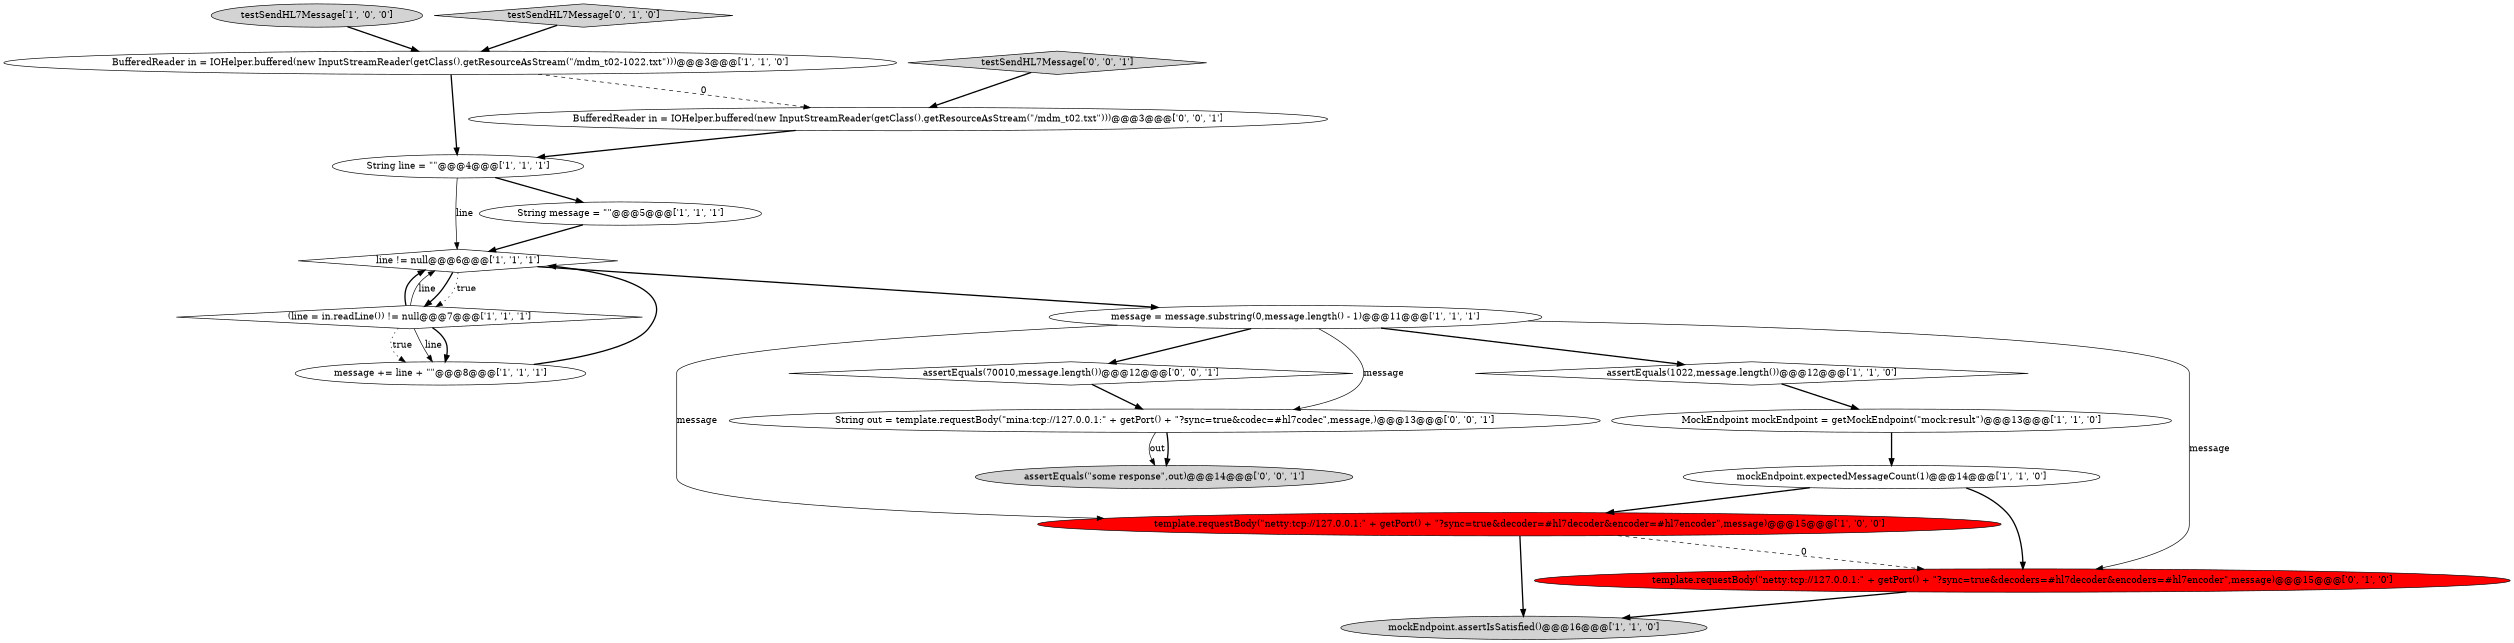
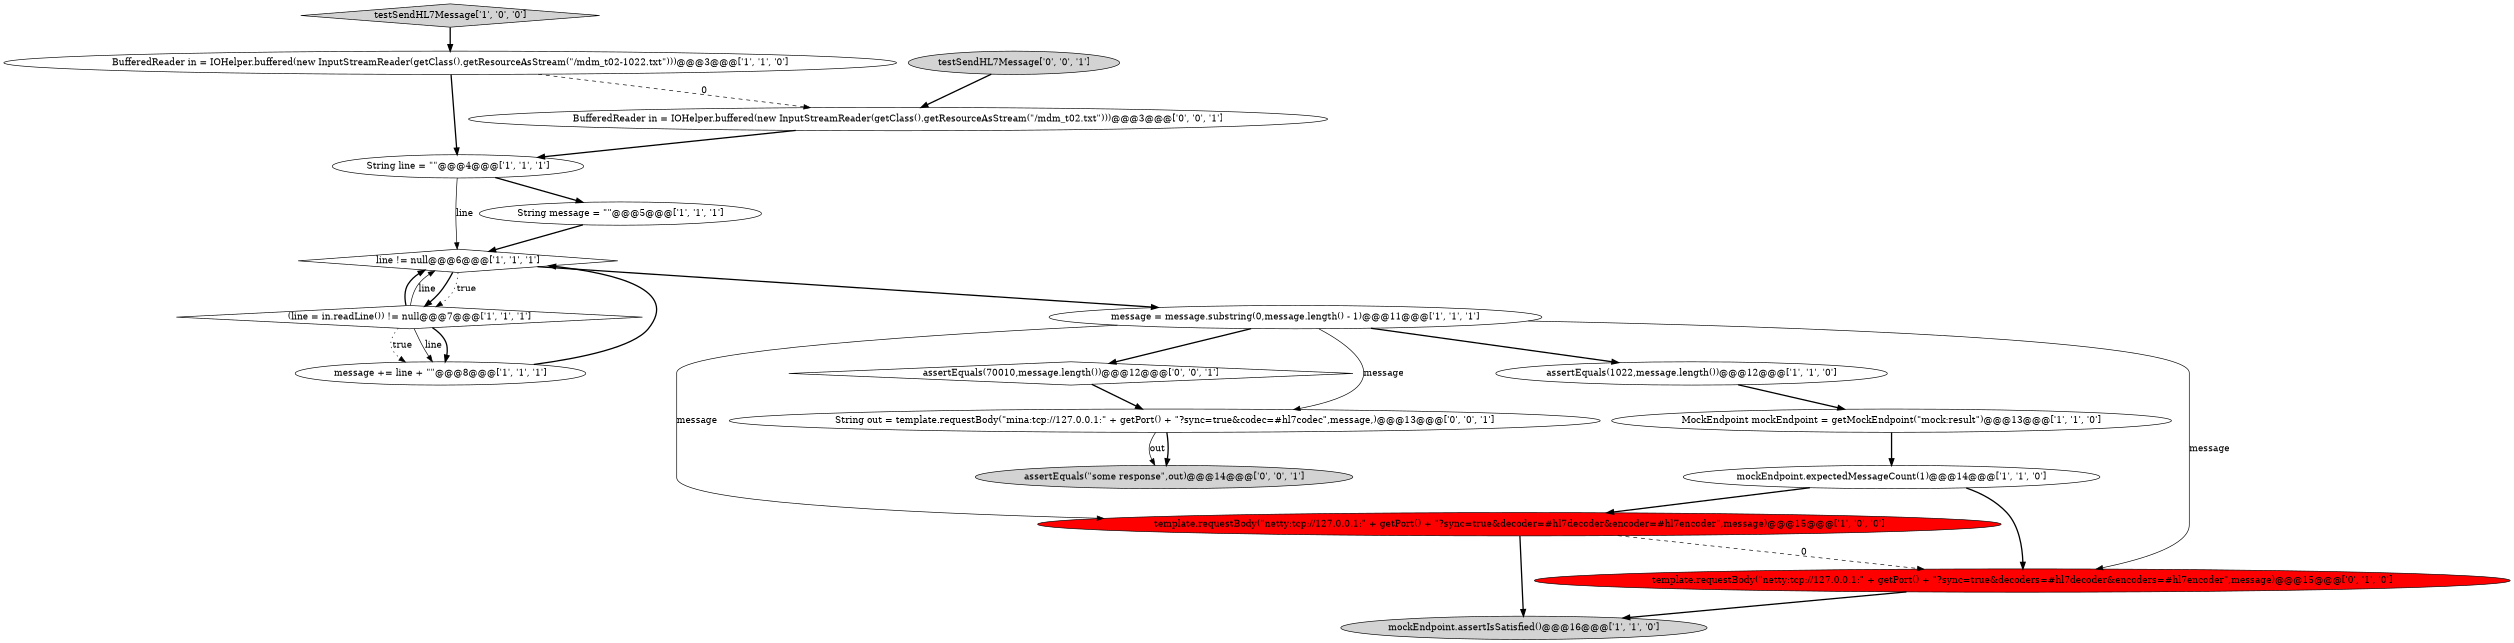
(317, 16) -> (450, 16)
(584, 16) -> none
(1057, 63) -> (1014, 63)
(1752, 373) -> (1692, 373)
